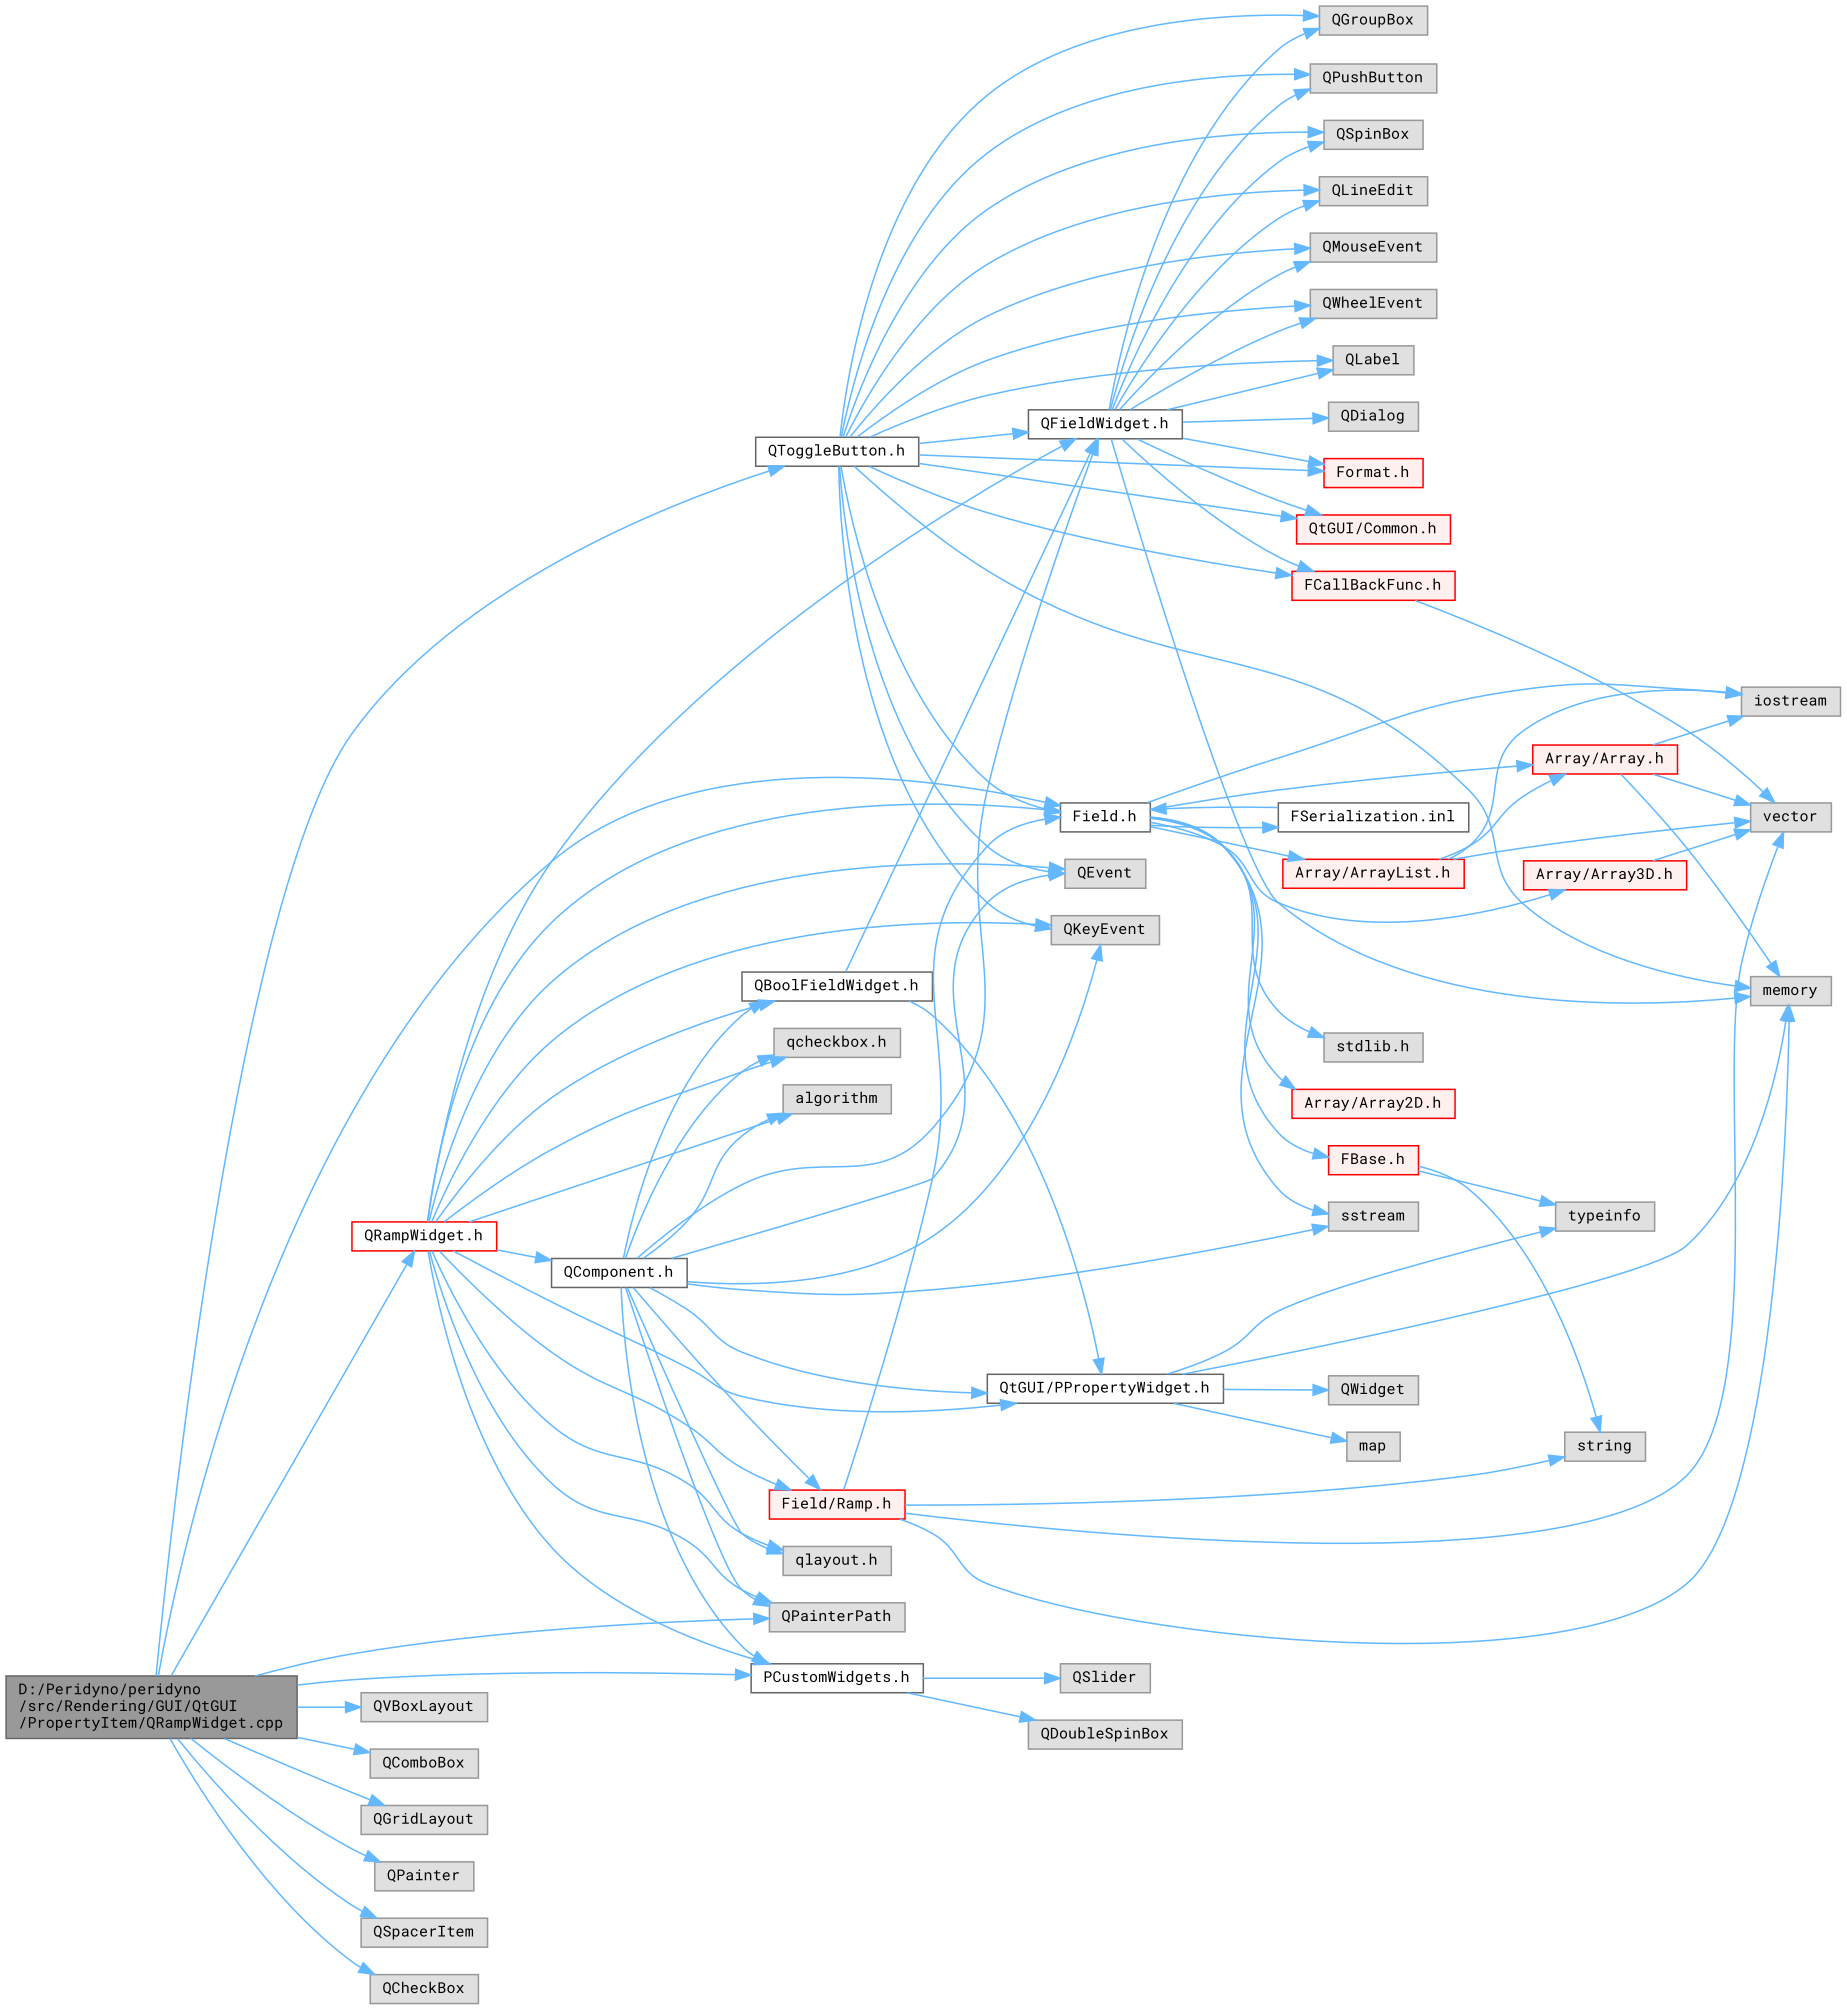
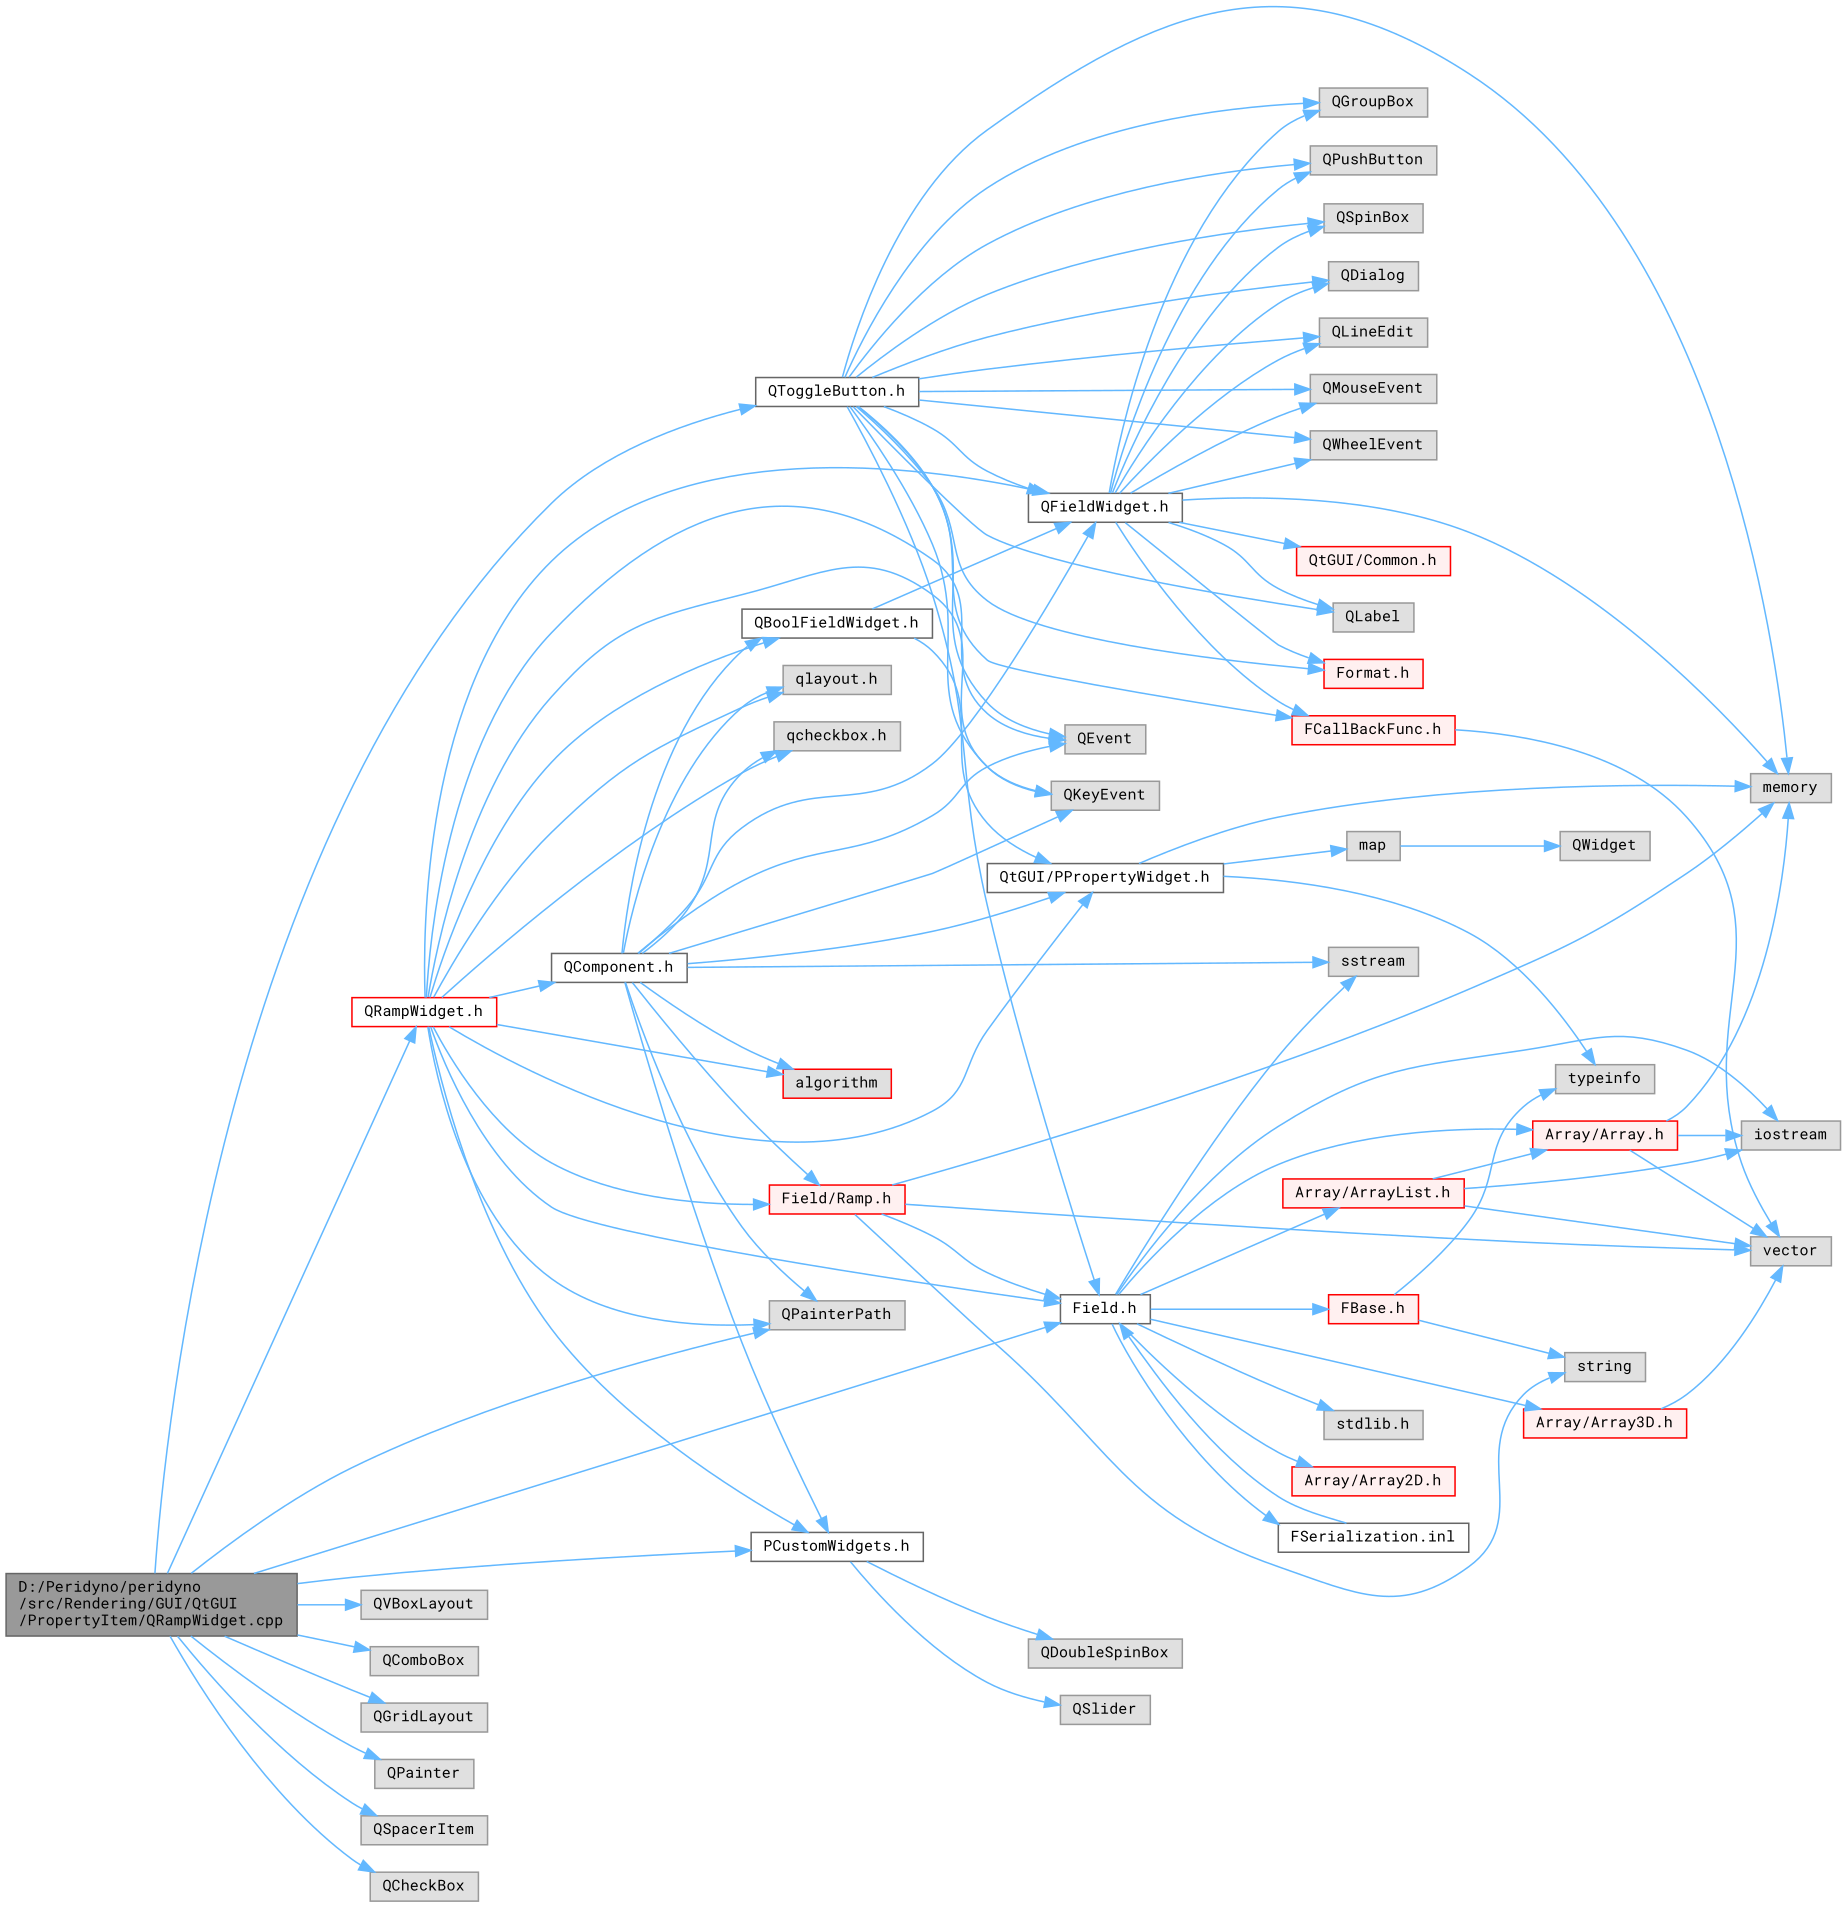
(1100, 490) -> (1089, 315)
(837, 1099) -> (837, 1084)
(1268, 1390) -> (1472, 846)
